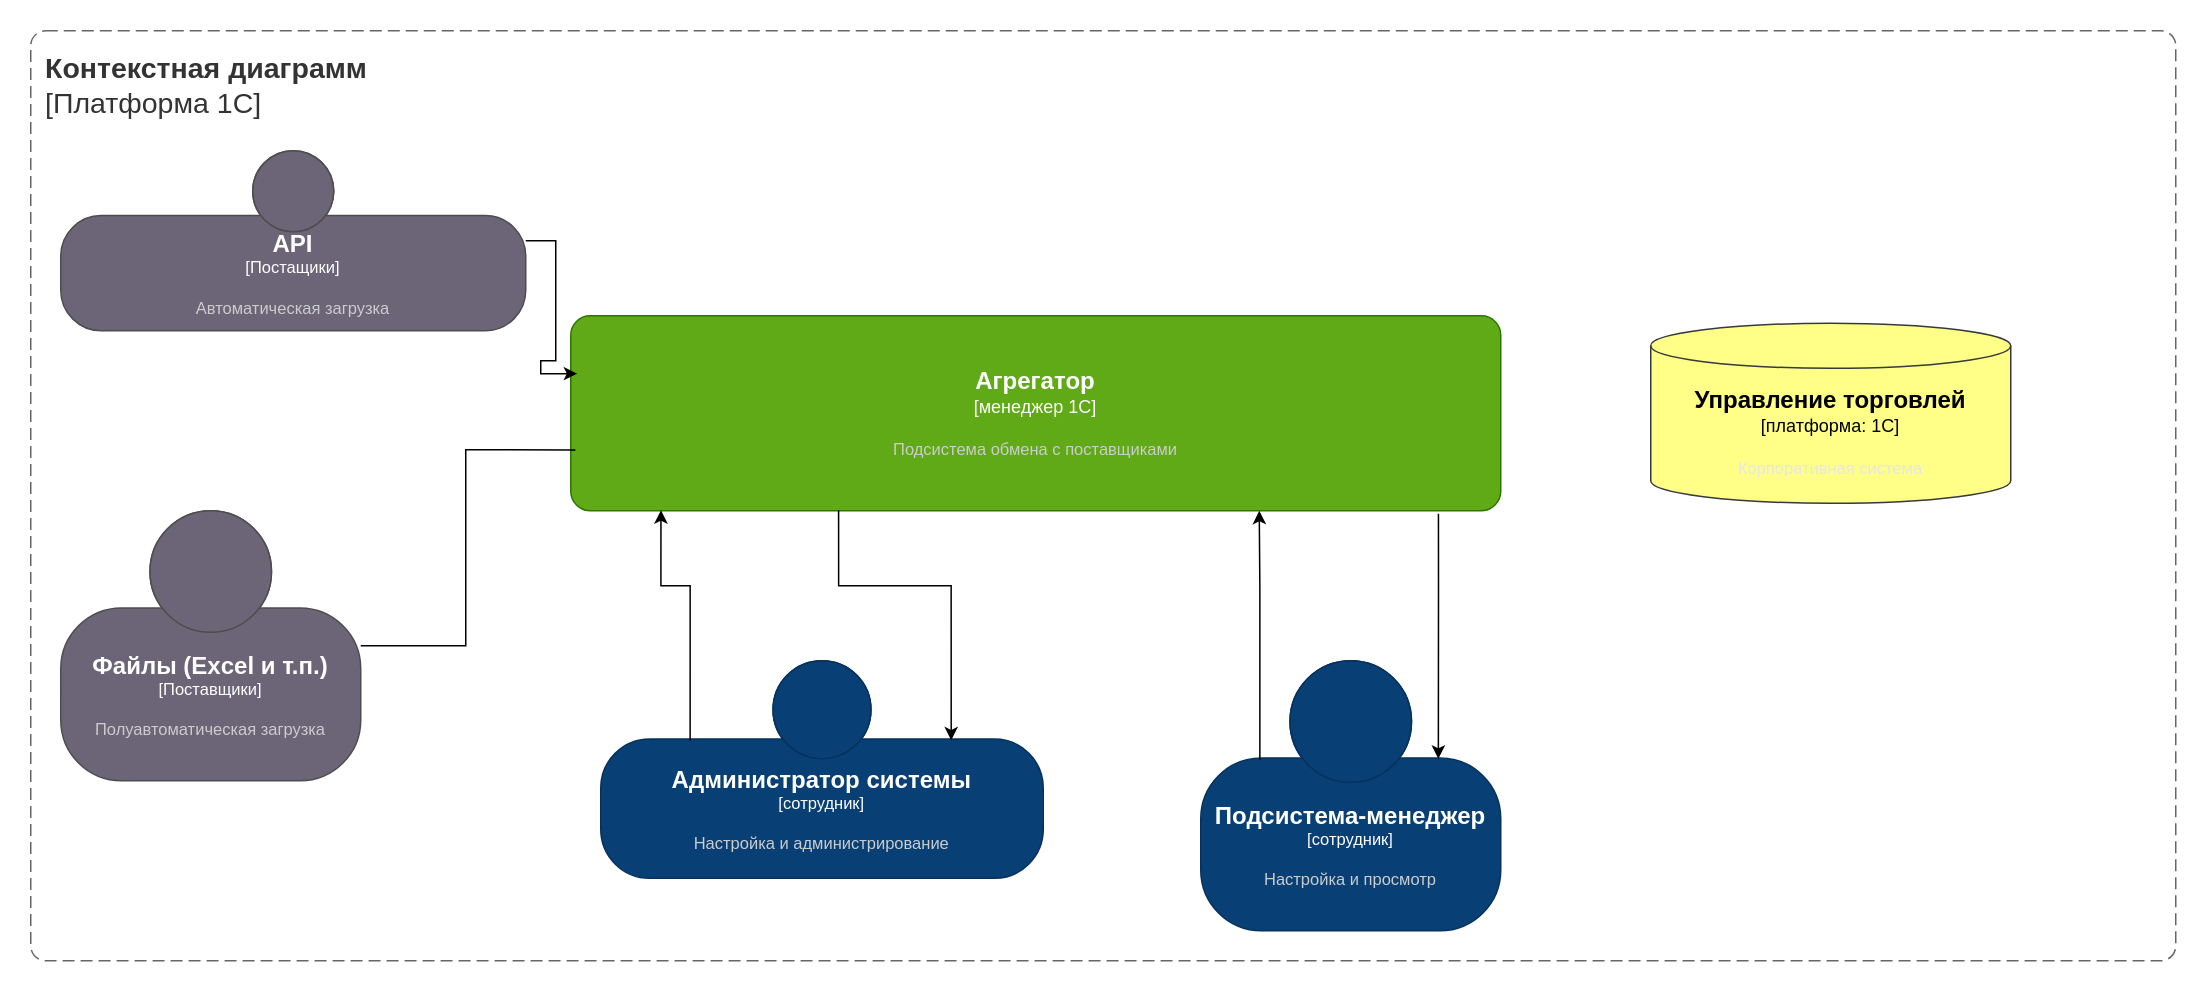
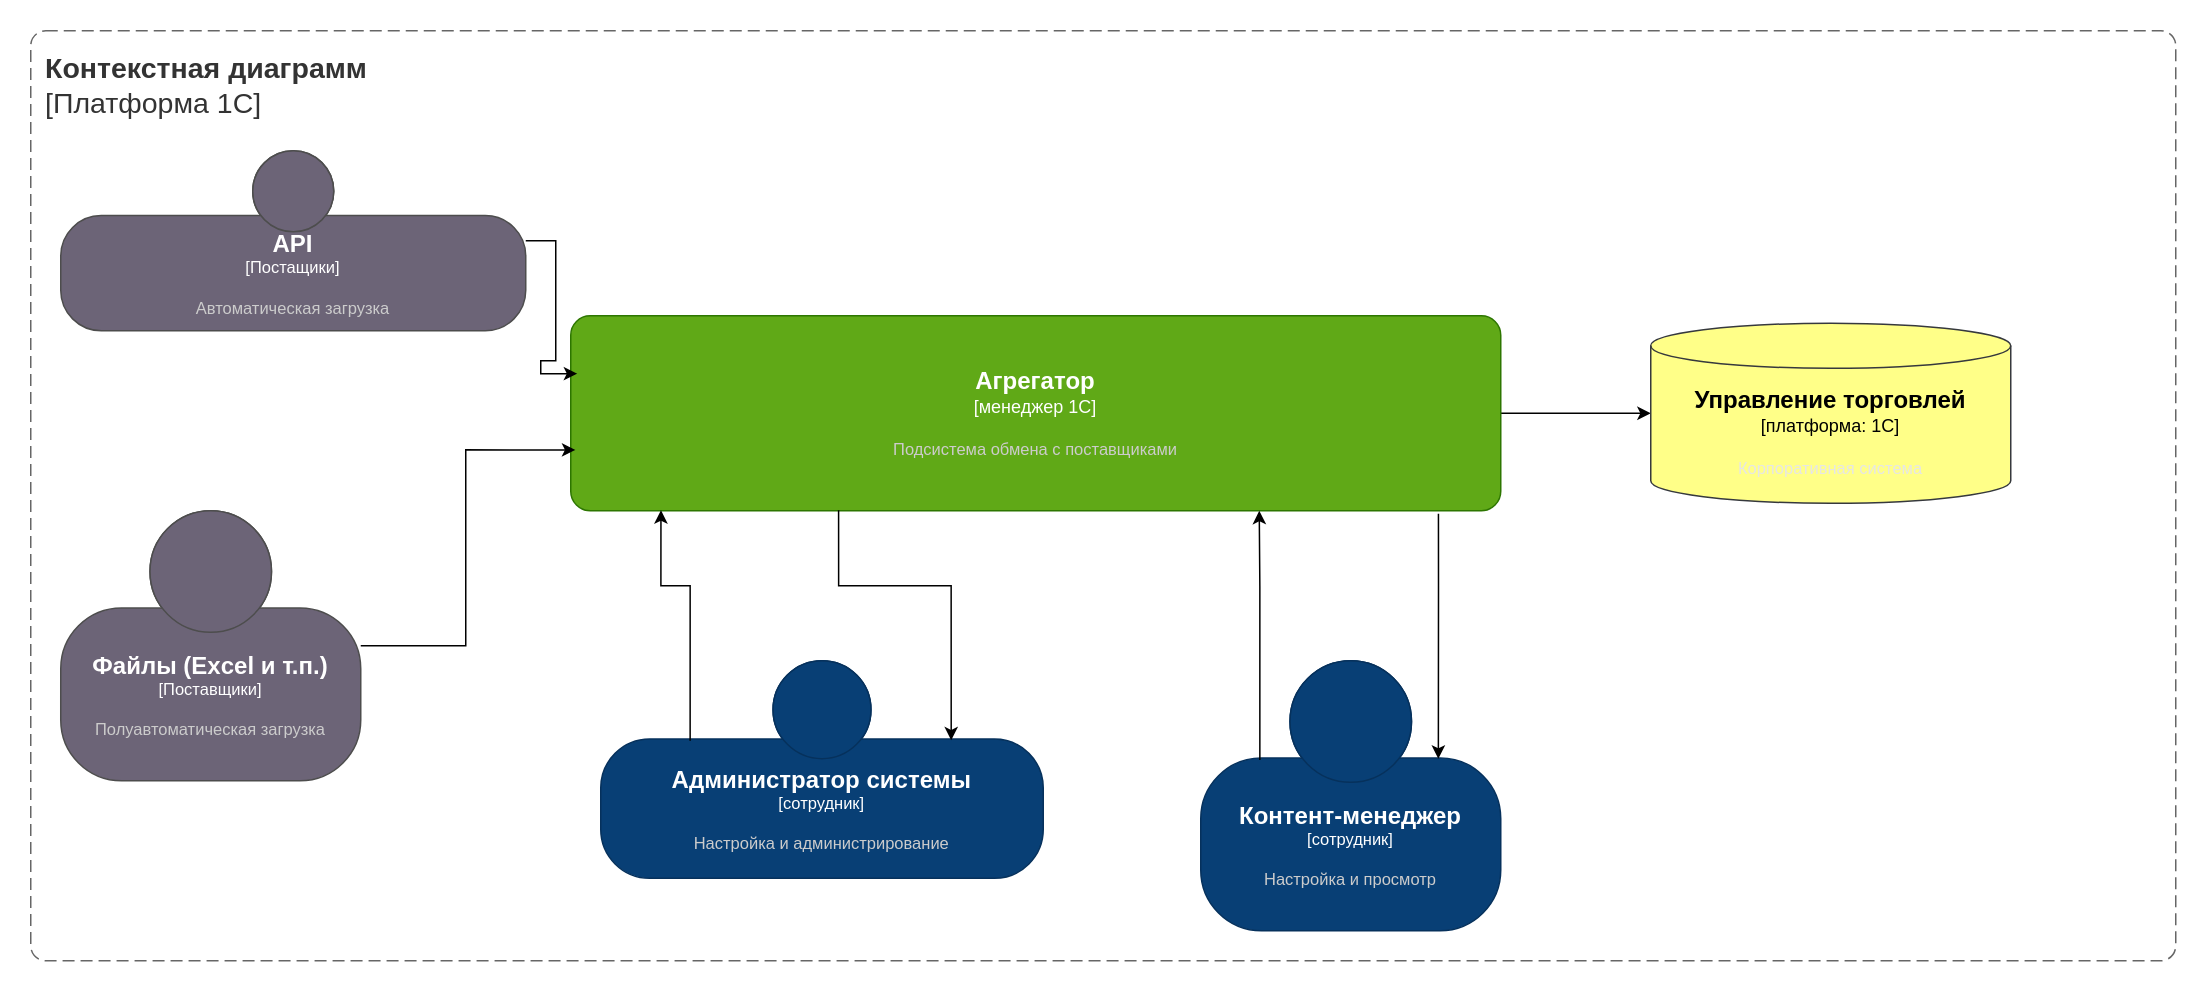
none -> (1571, 413)
(567, 450) -> (564, 450)
(1351, 845) -> (1351, 845)
